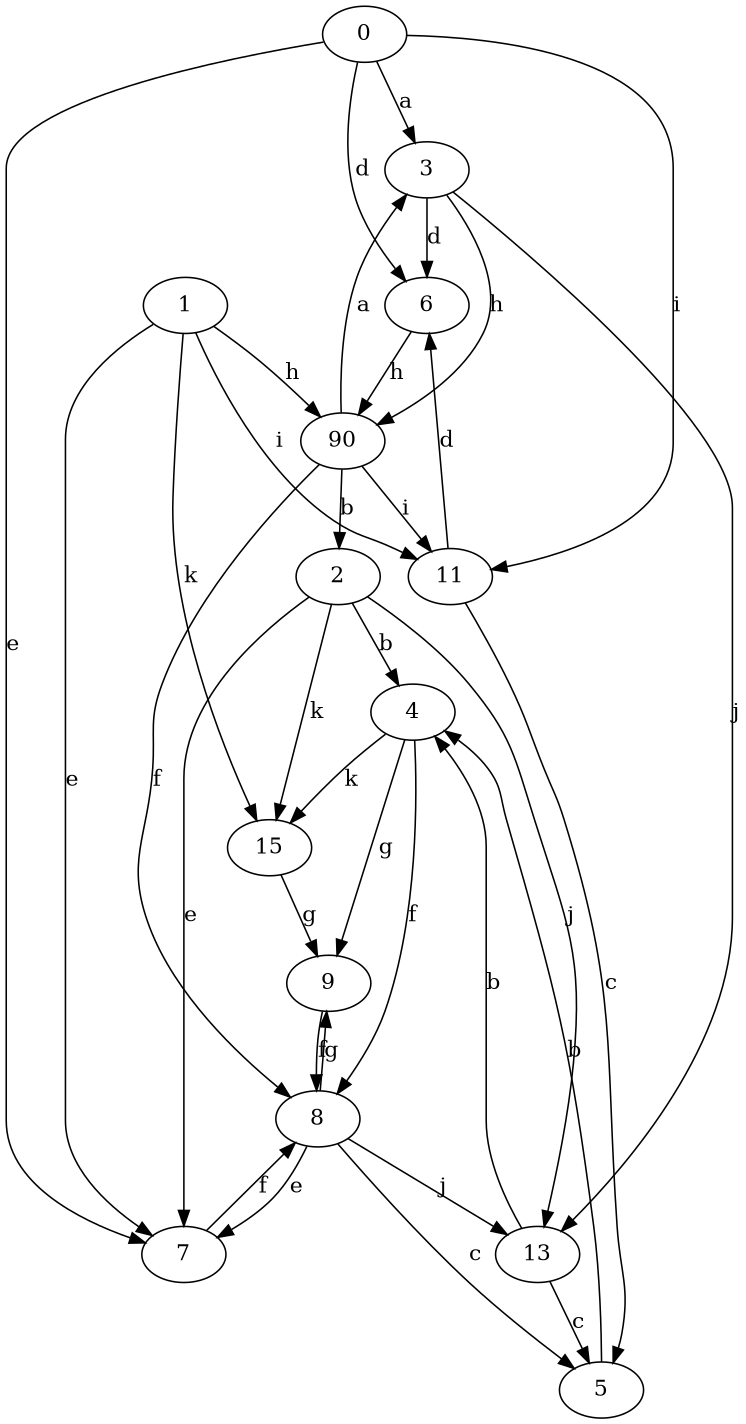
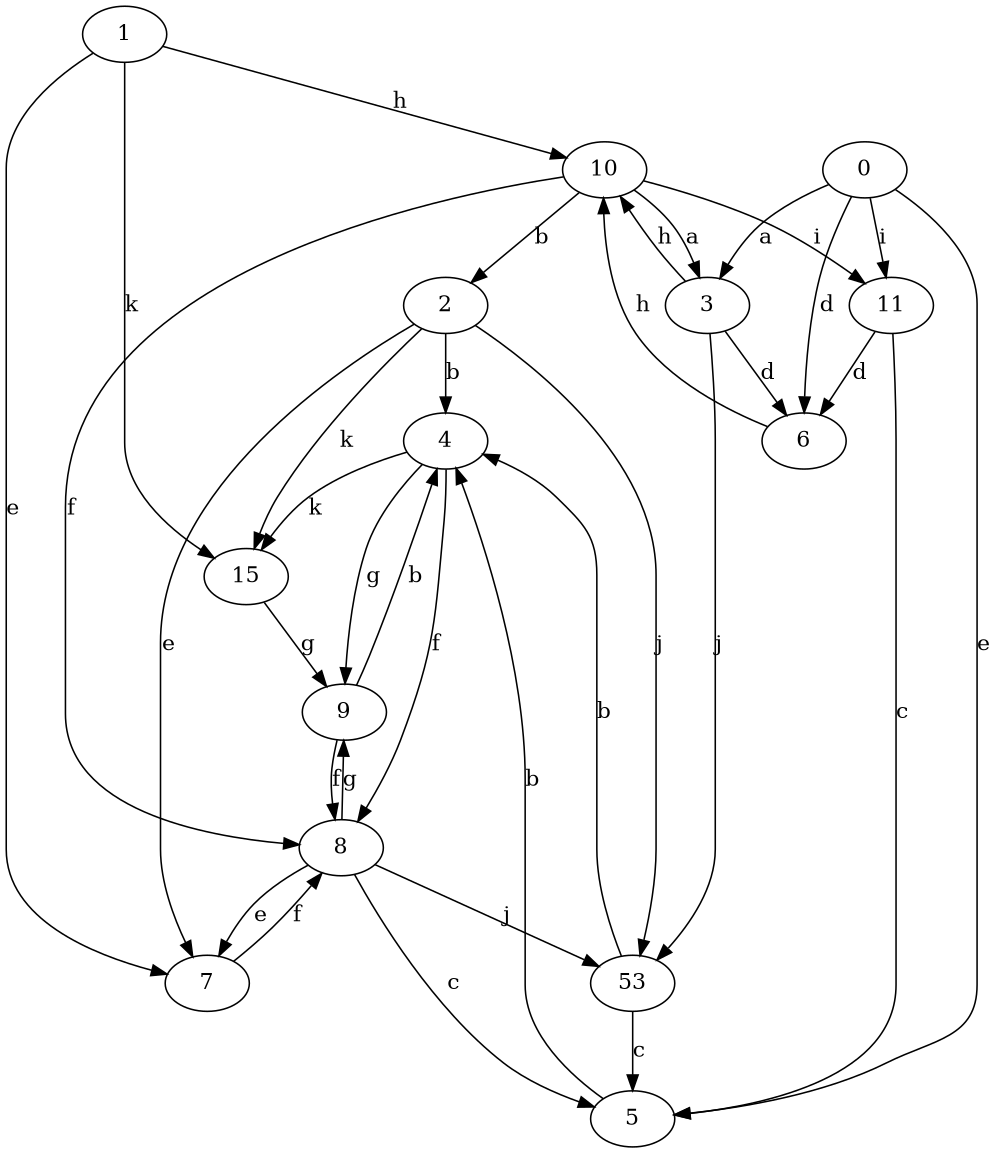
(343, 441) -> (605, 170)
(276, 466) -> none
(6, 558) -> (977, 738)
none -> (396, 586)
(538, 1254) -> (633, 983)
